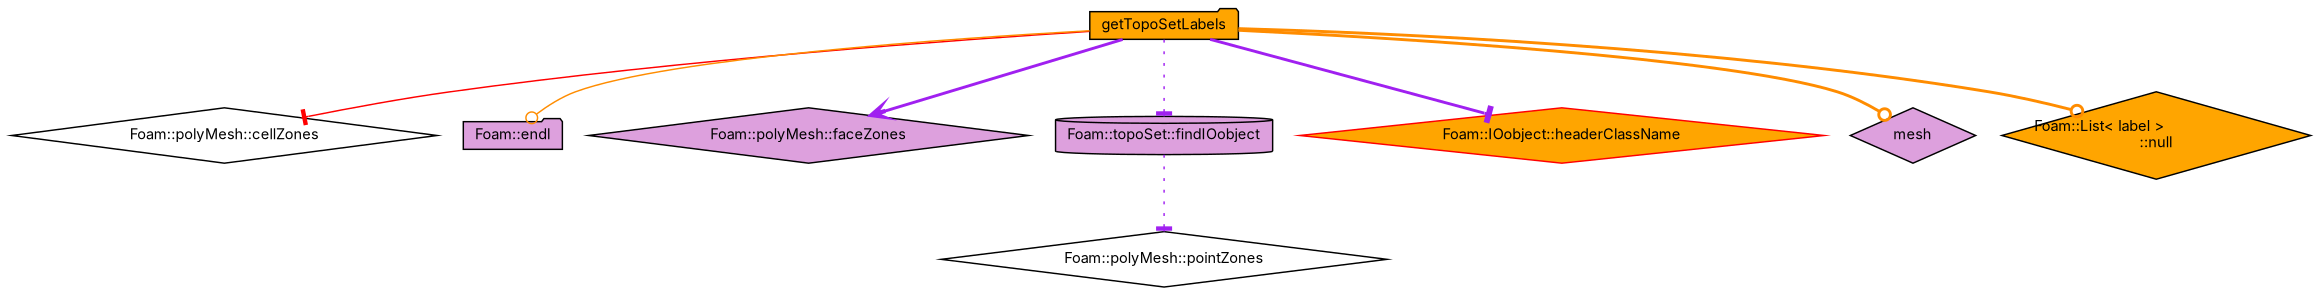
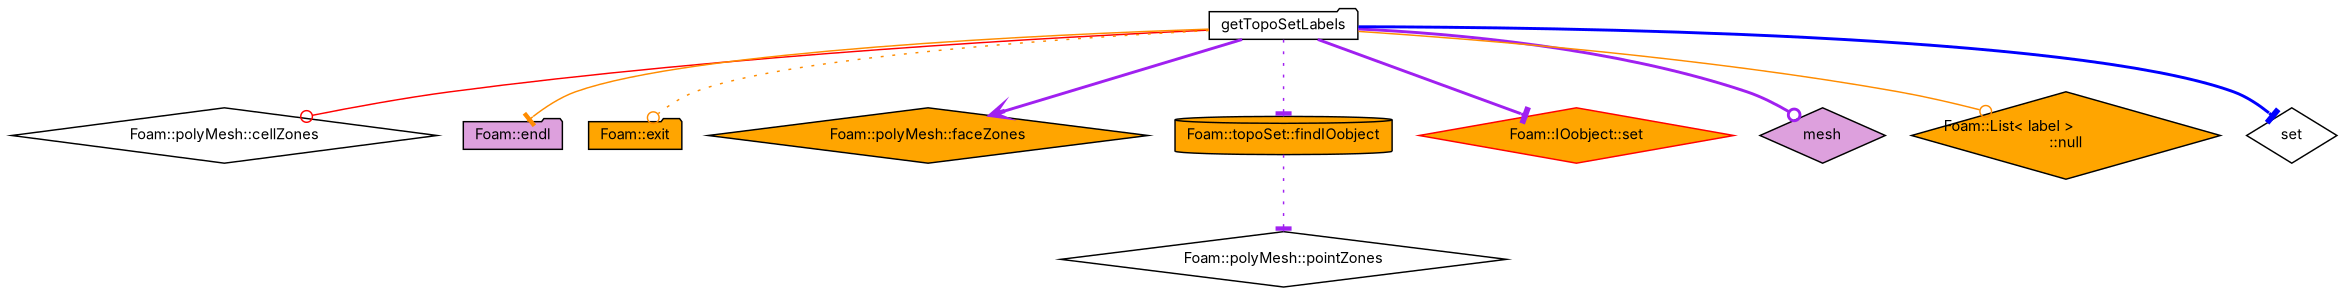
(1164, 25) -> (1284, 25)
(809, 52) -> (866, 48)
(1656, 52) -> (1671, 59)
(1659, 62) -> (1653, 66)
(600, 73) -> (602, 74)
none -> (635, 135)
(809, 135) -> (928, 135)
(1164, 135) -> (1284, 135)
(1562, 135) -> (1576, 135)
none -> (2292, 135)
